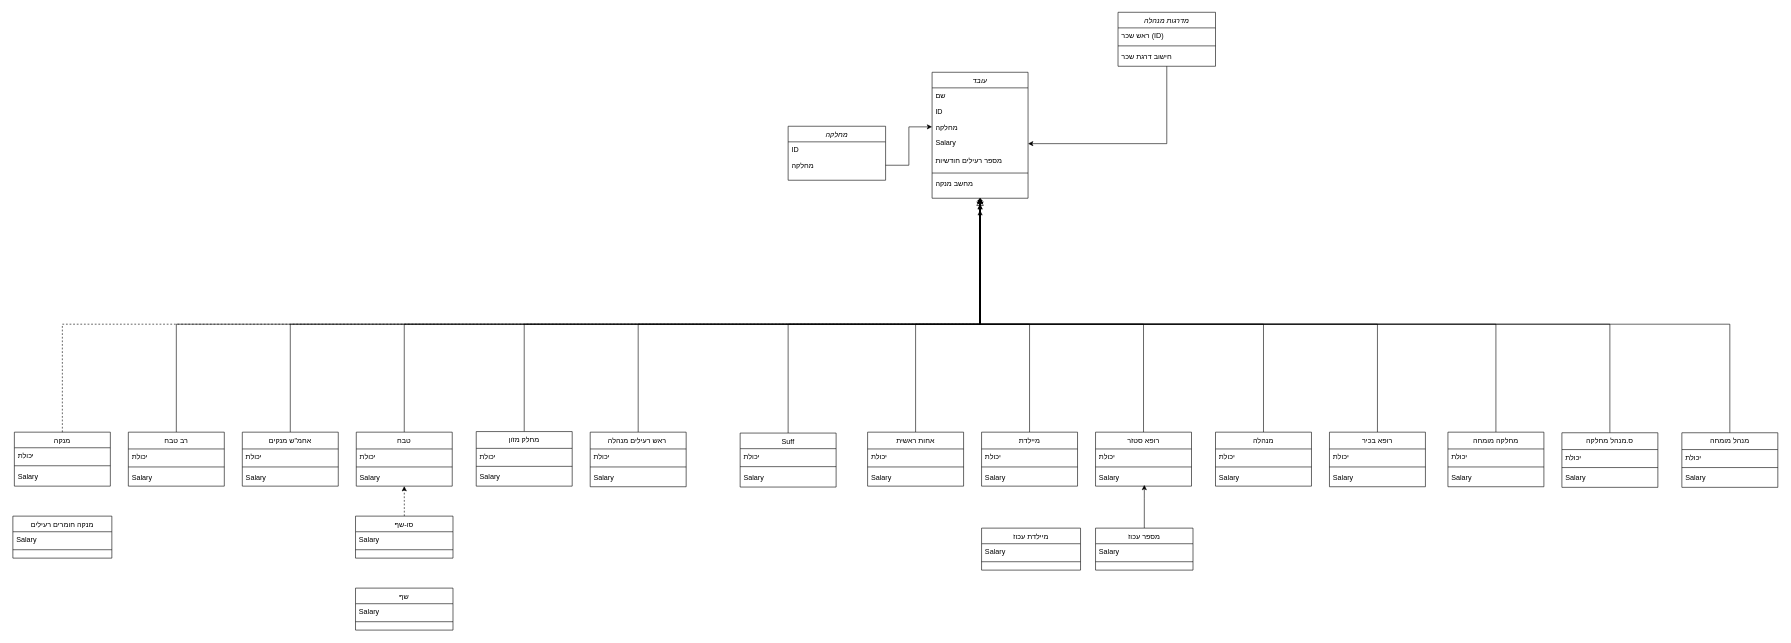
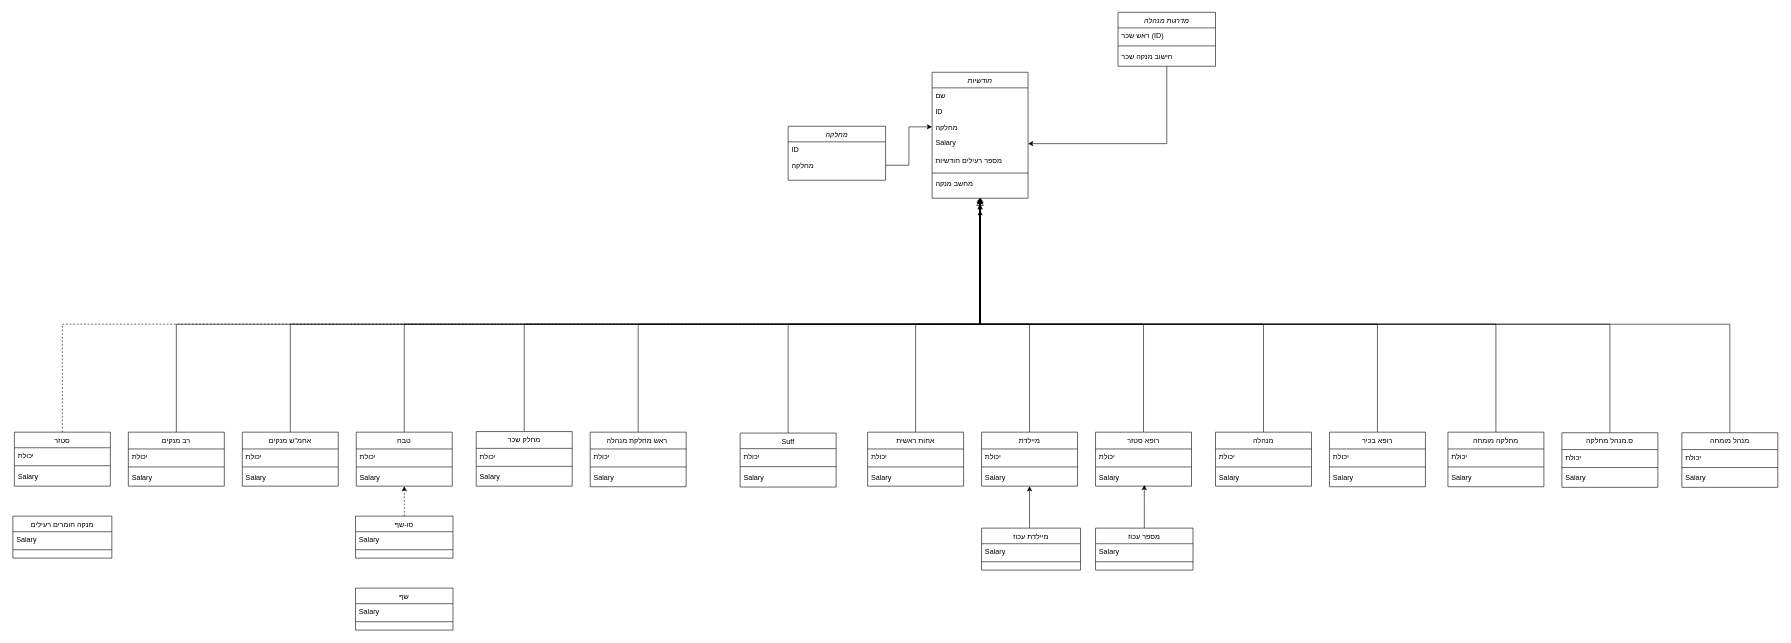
(1148, 56) -> (1148, 56)
(980, 80) -> (980, 80)
(62, 440) -> (62, 440)
(176, 440) -> (176, 440)
(524, 440) -> (524, 440)
(638, 440) -> (638, 440)
none -> (1030, 509)
